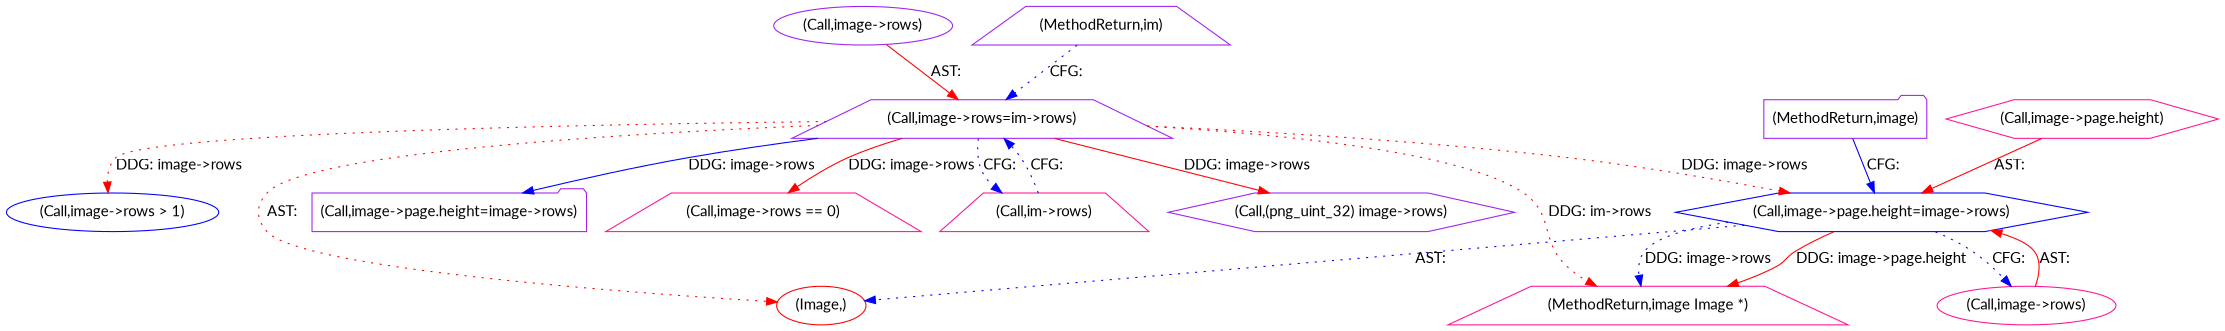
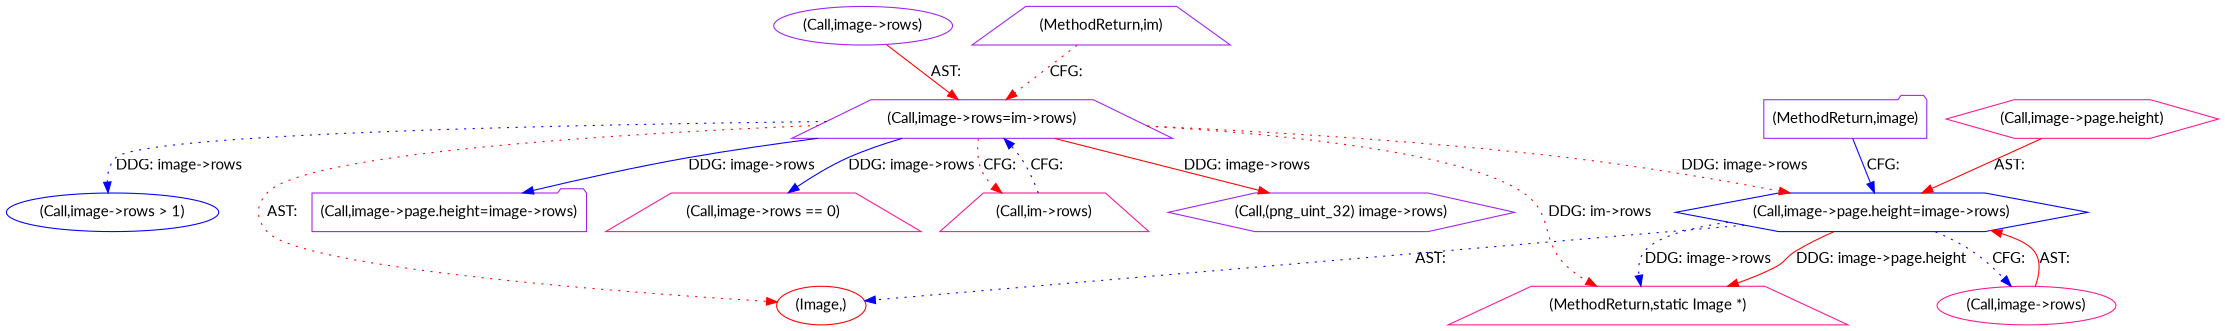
(1046, 69) -> (1046, 69)
(457, 129) -> (457, 129)
(848, 158) -> (848, 158)
(980, 164) -> (980, 164)
(1648, 306) -> (1648, 306)
